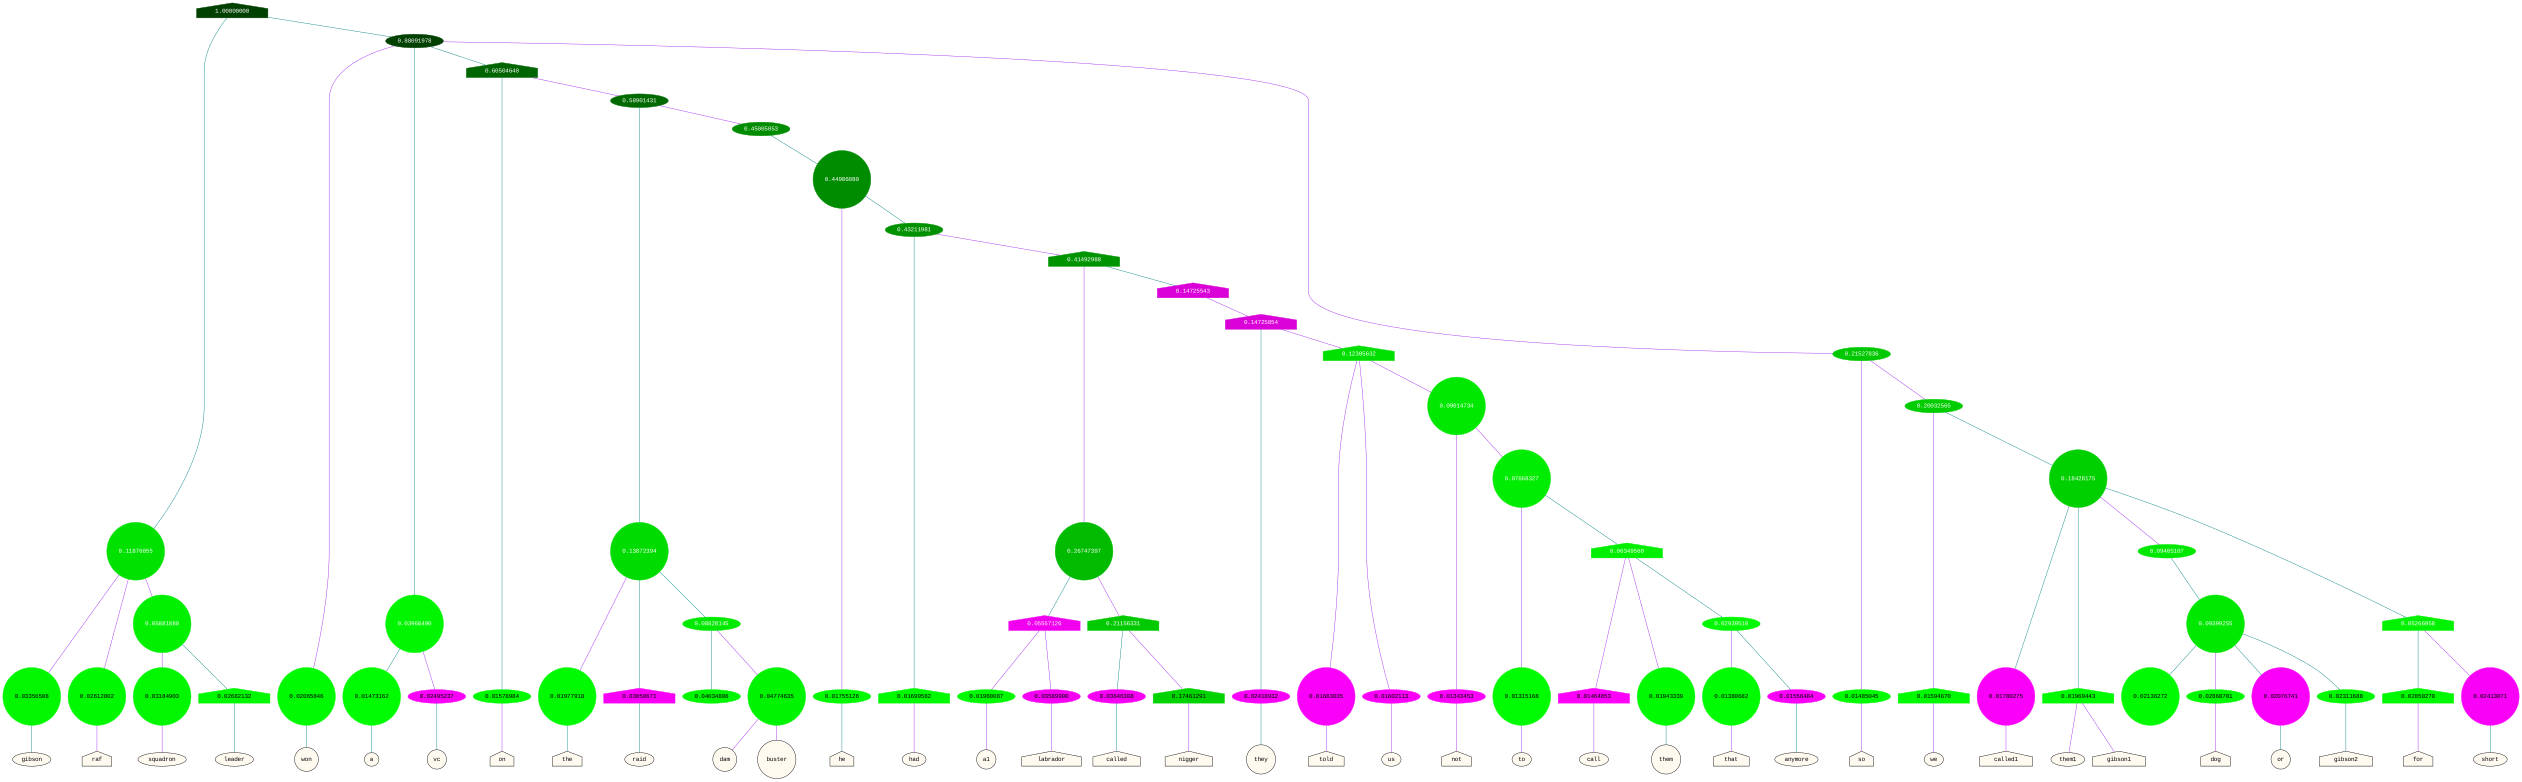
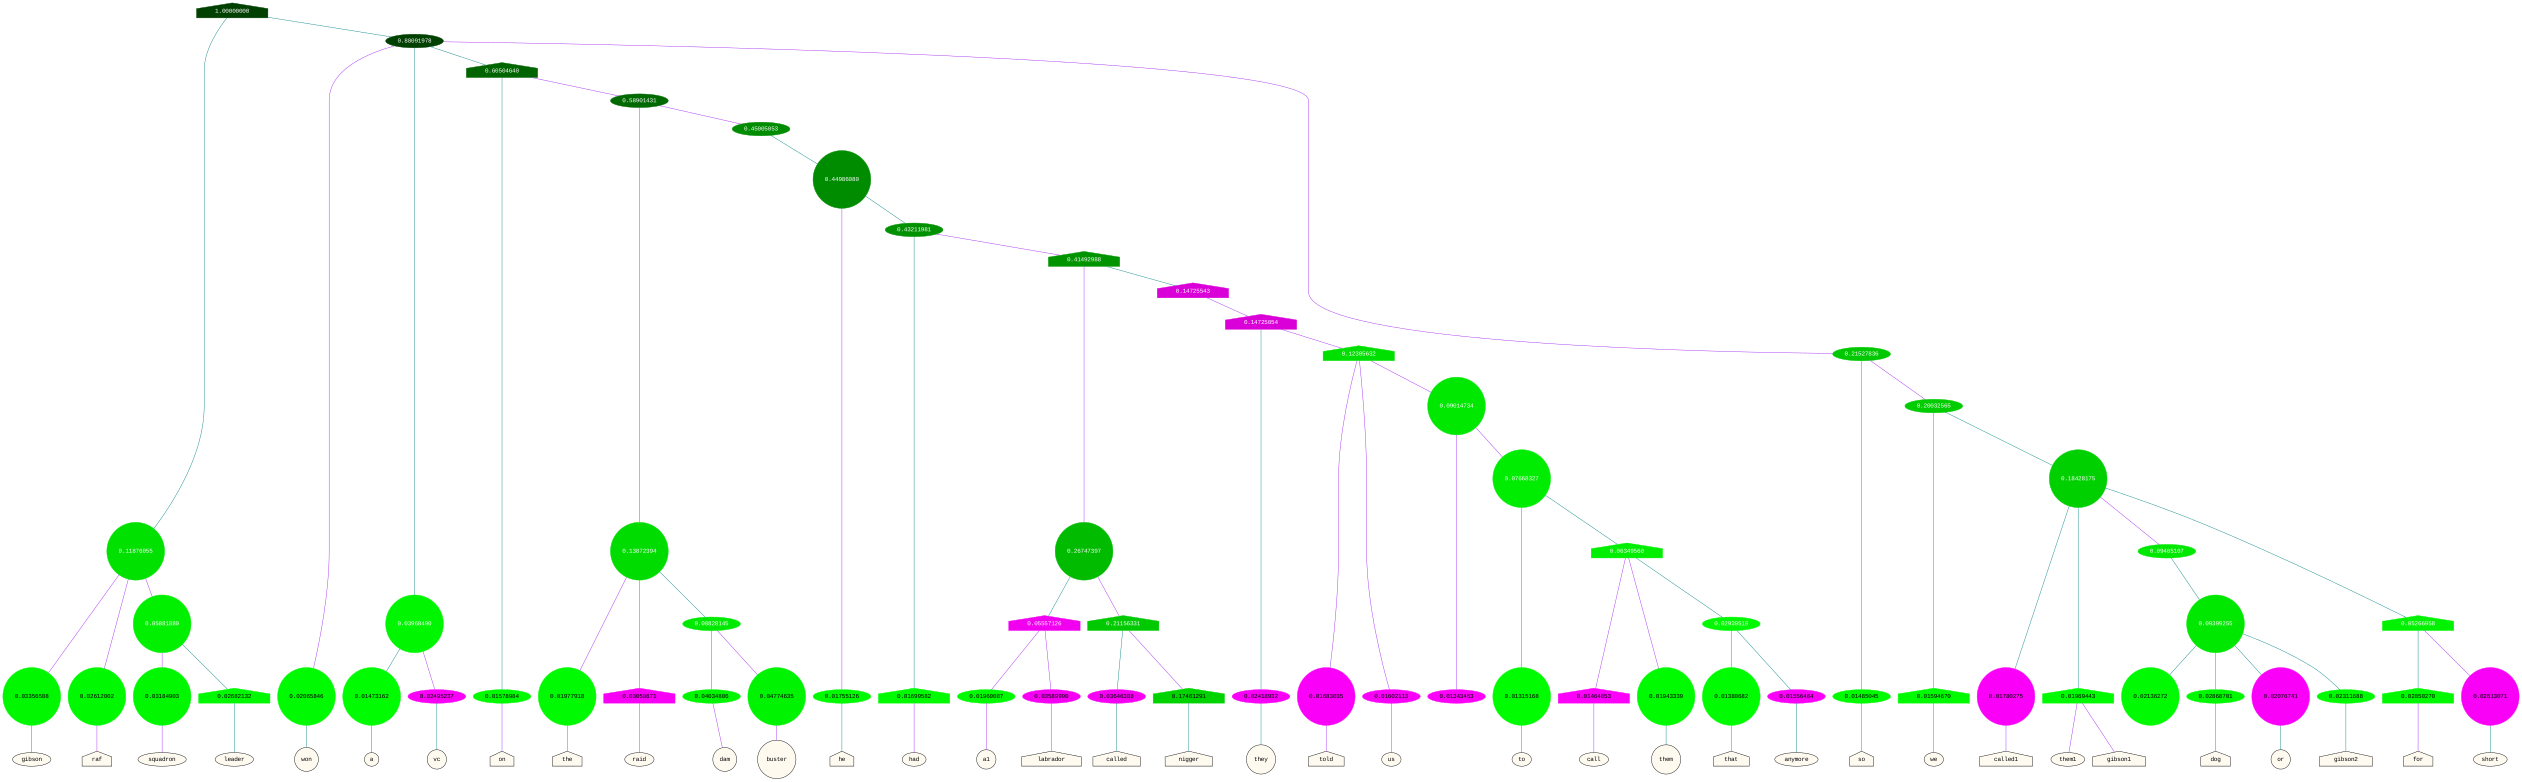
(2490, 696) -> (2490, 696)
(1189, 727) -> (1189, 727)
(639, 728) -> (639, 728)
(745, 734) -> (718, 725)
(1457, 759) -> none
